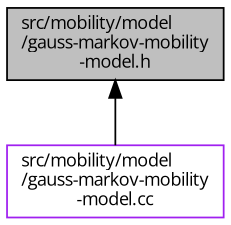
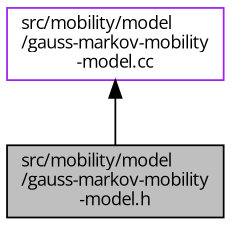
(115, 122) -> (115, 122)
